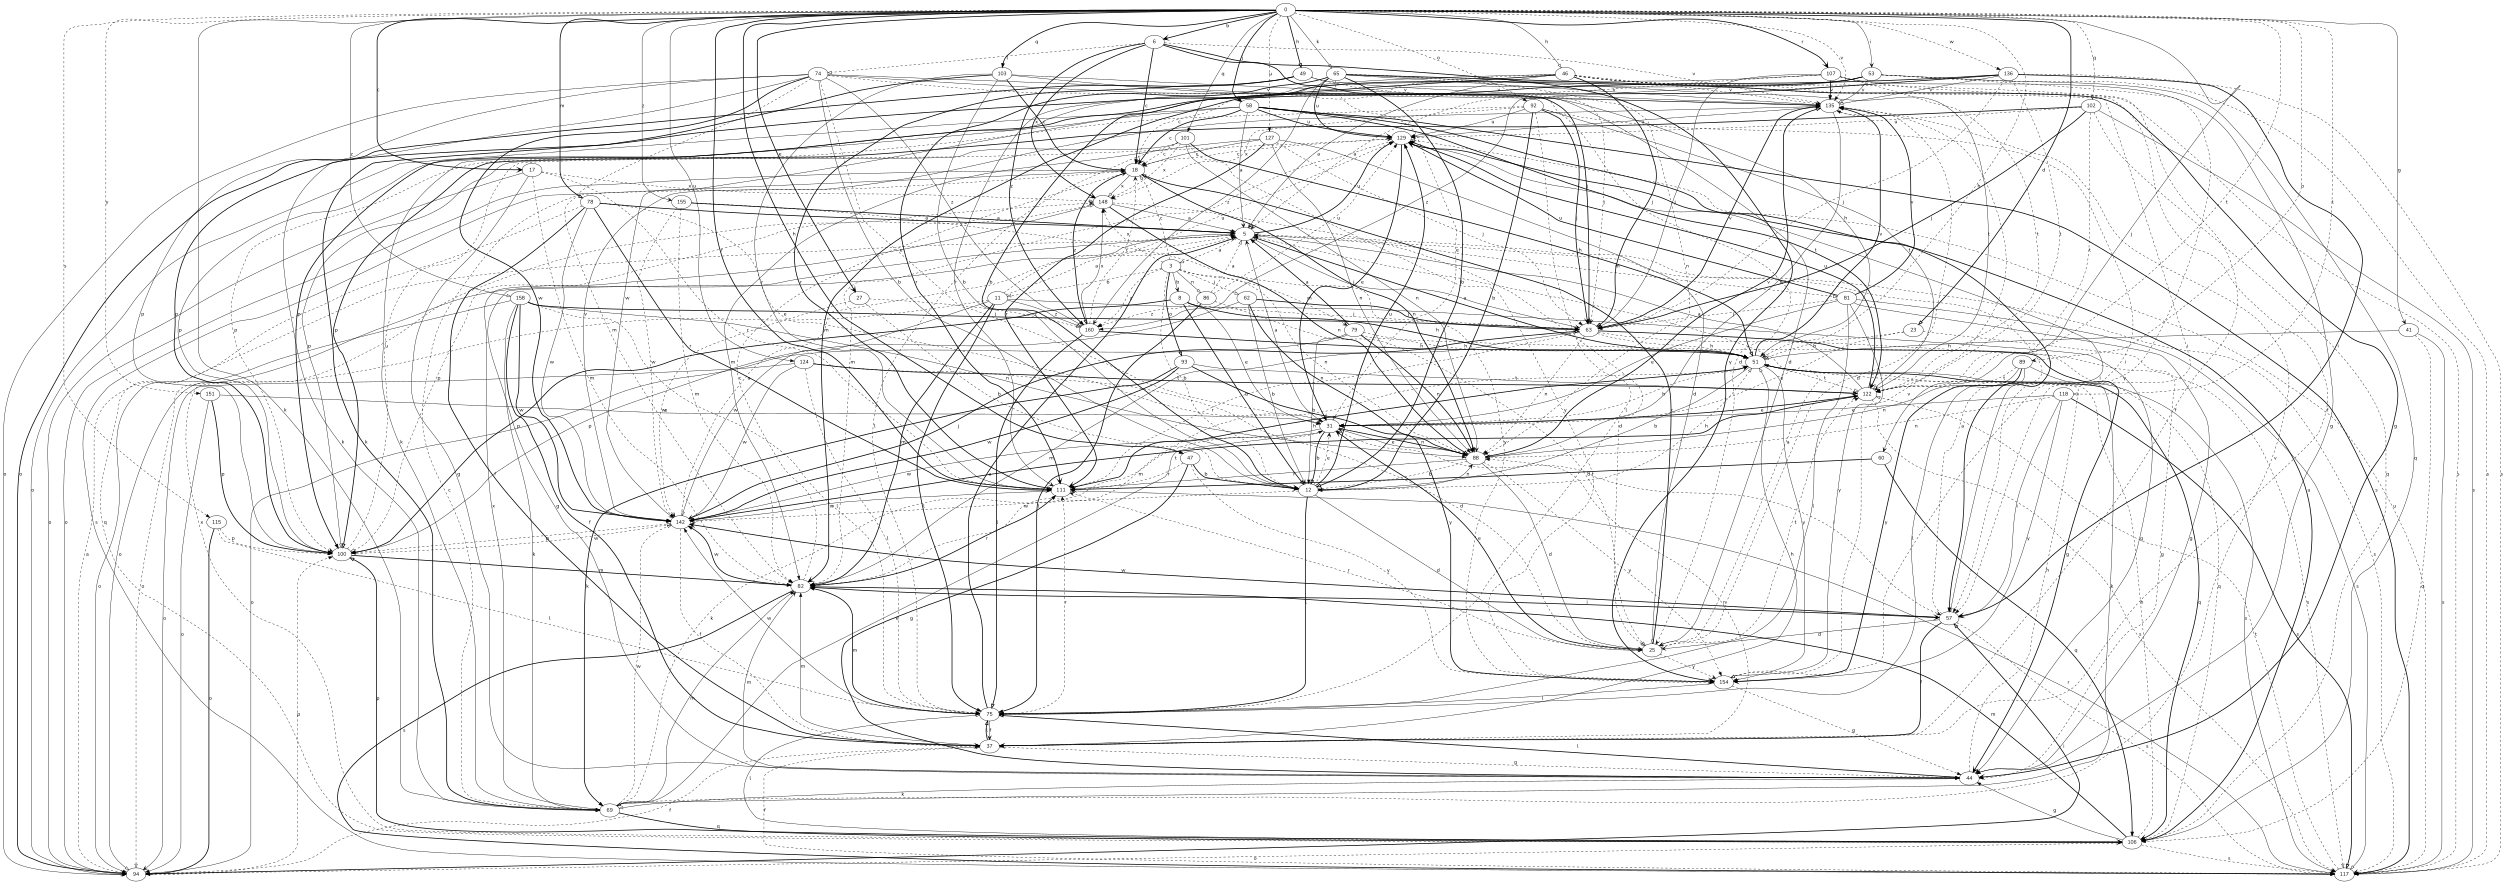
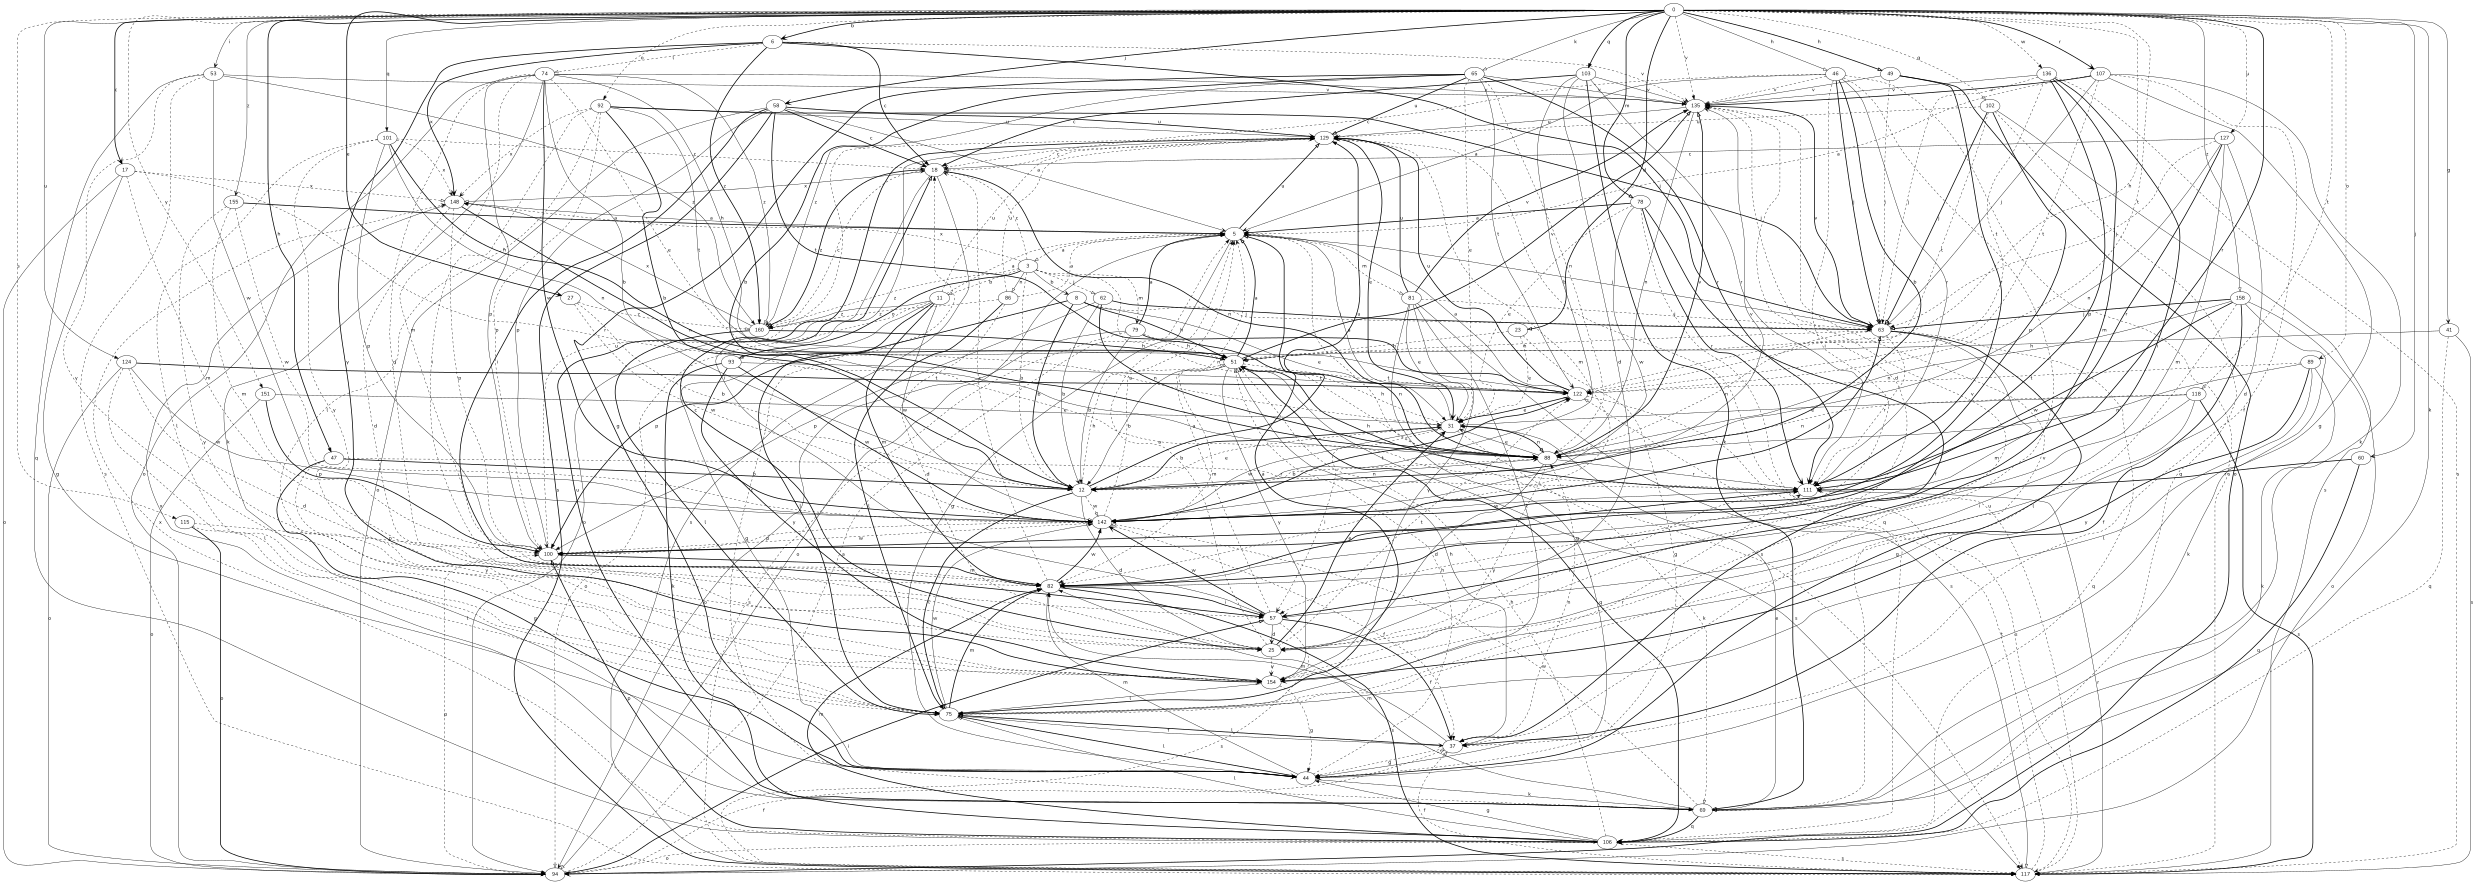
(819, 121) -> none
